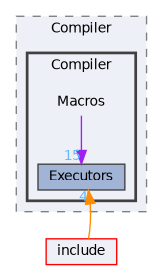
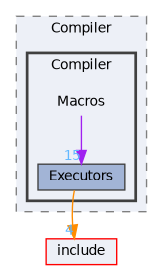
(90, 221) -> (72, 208)
